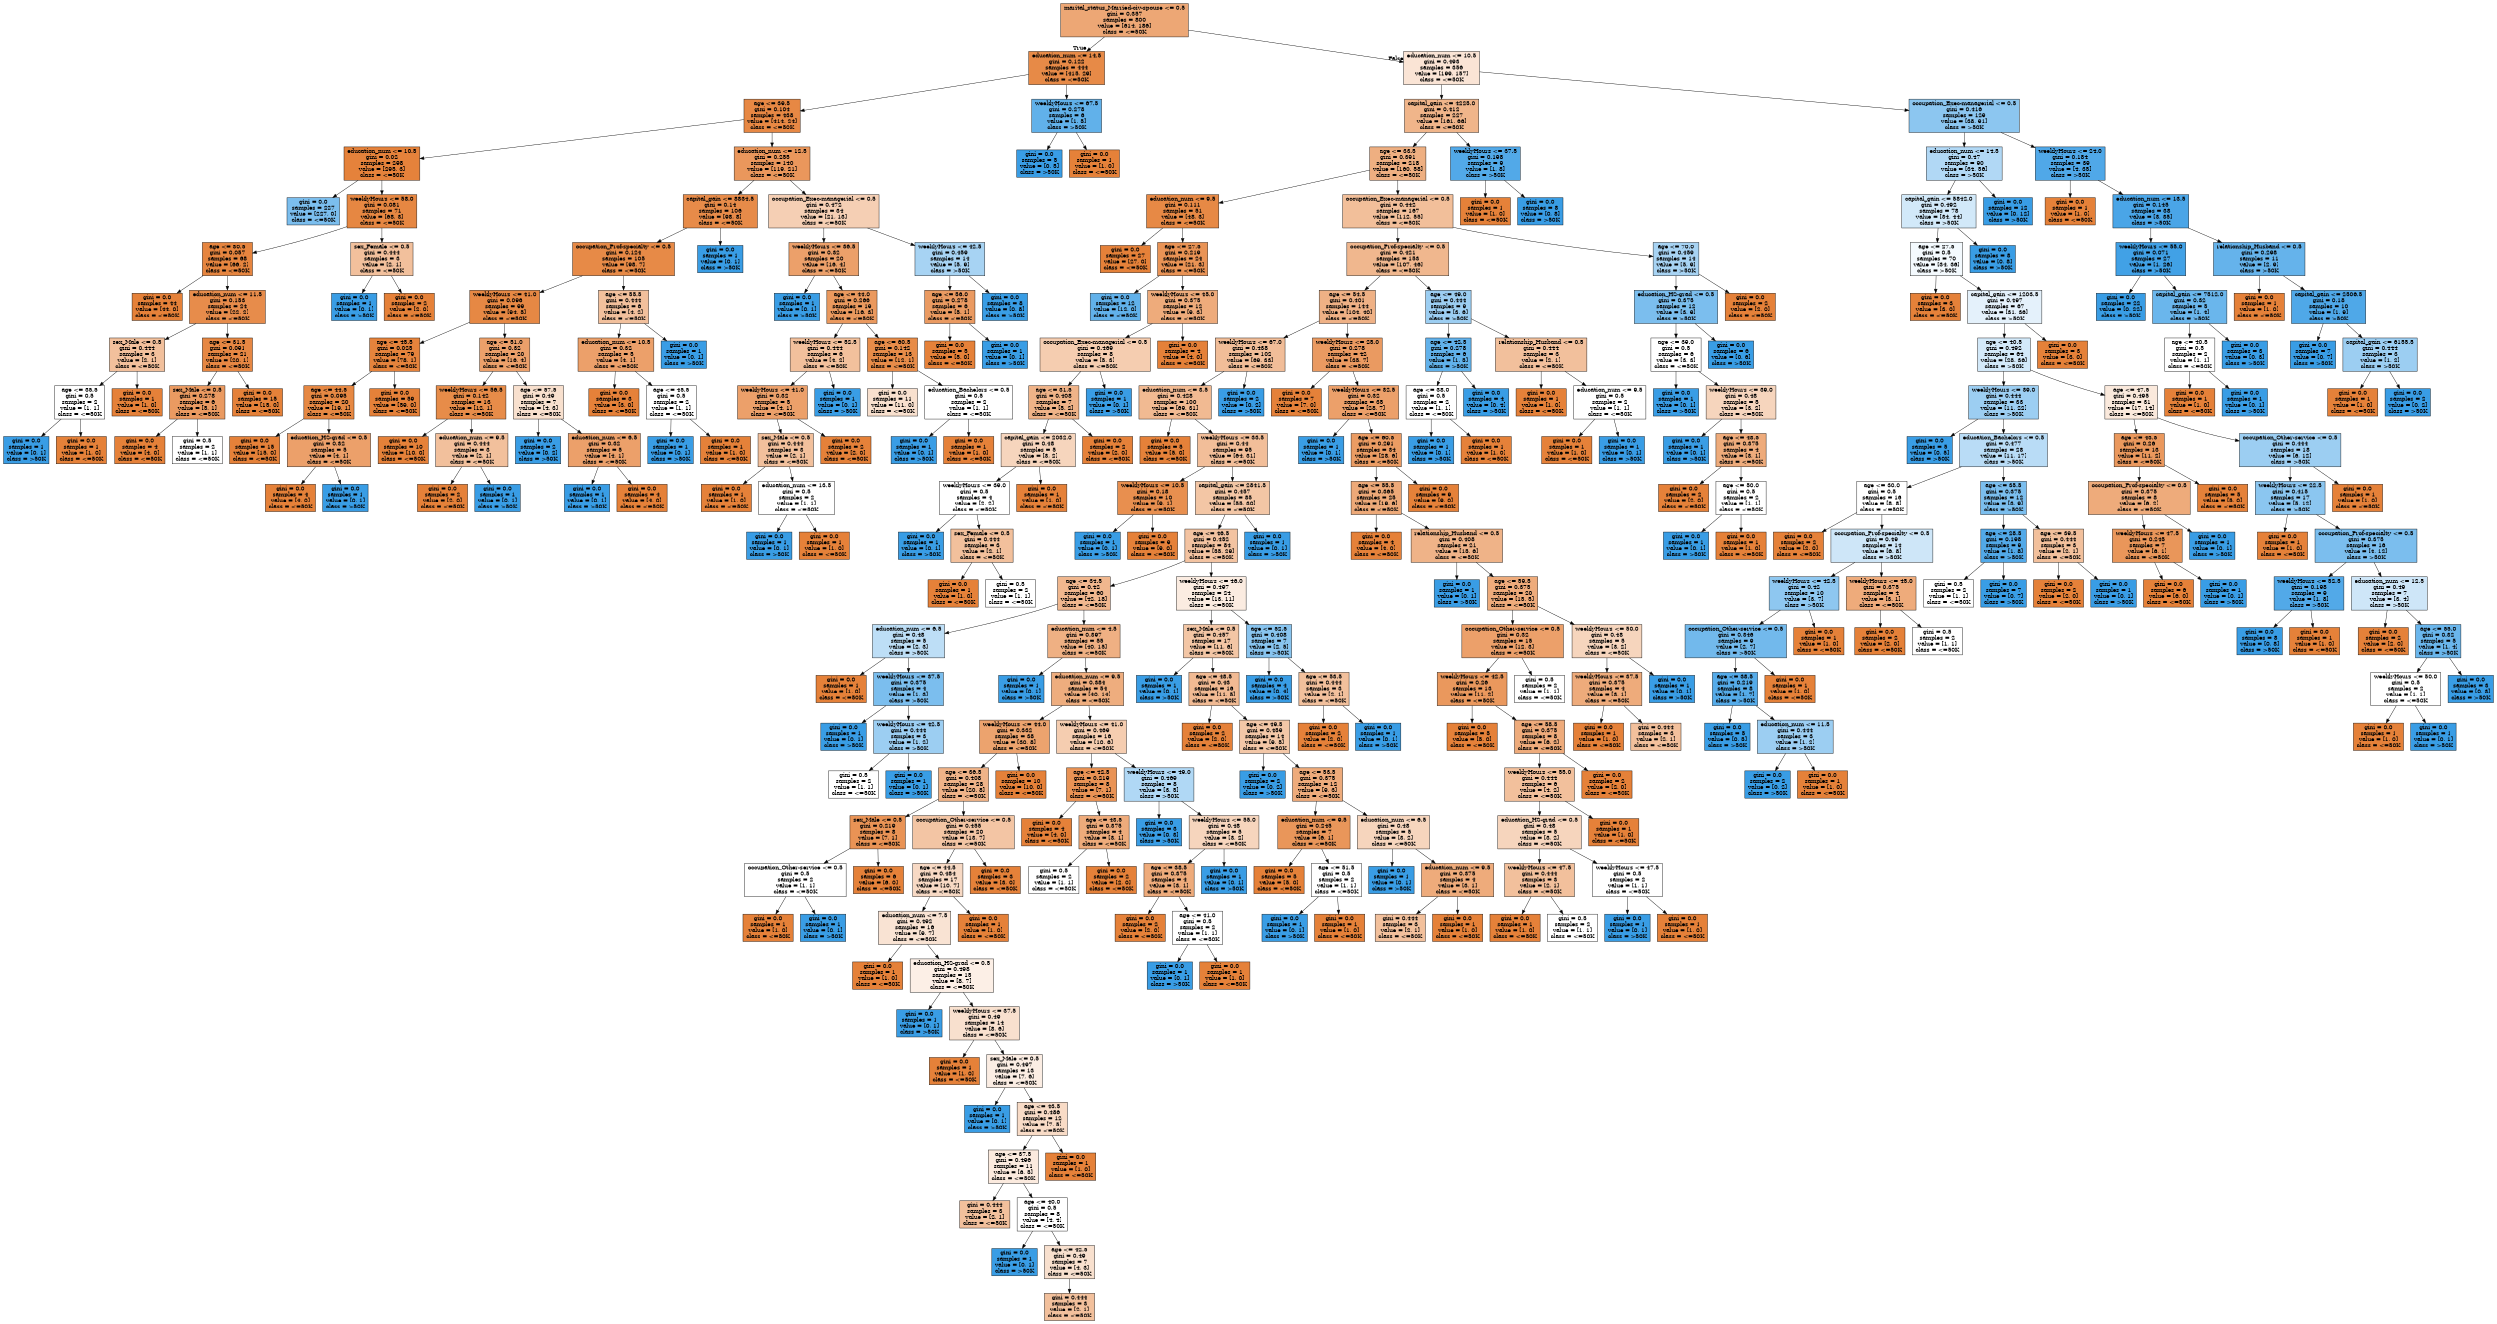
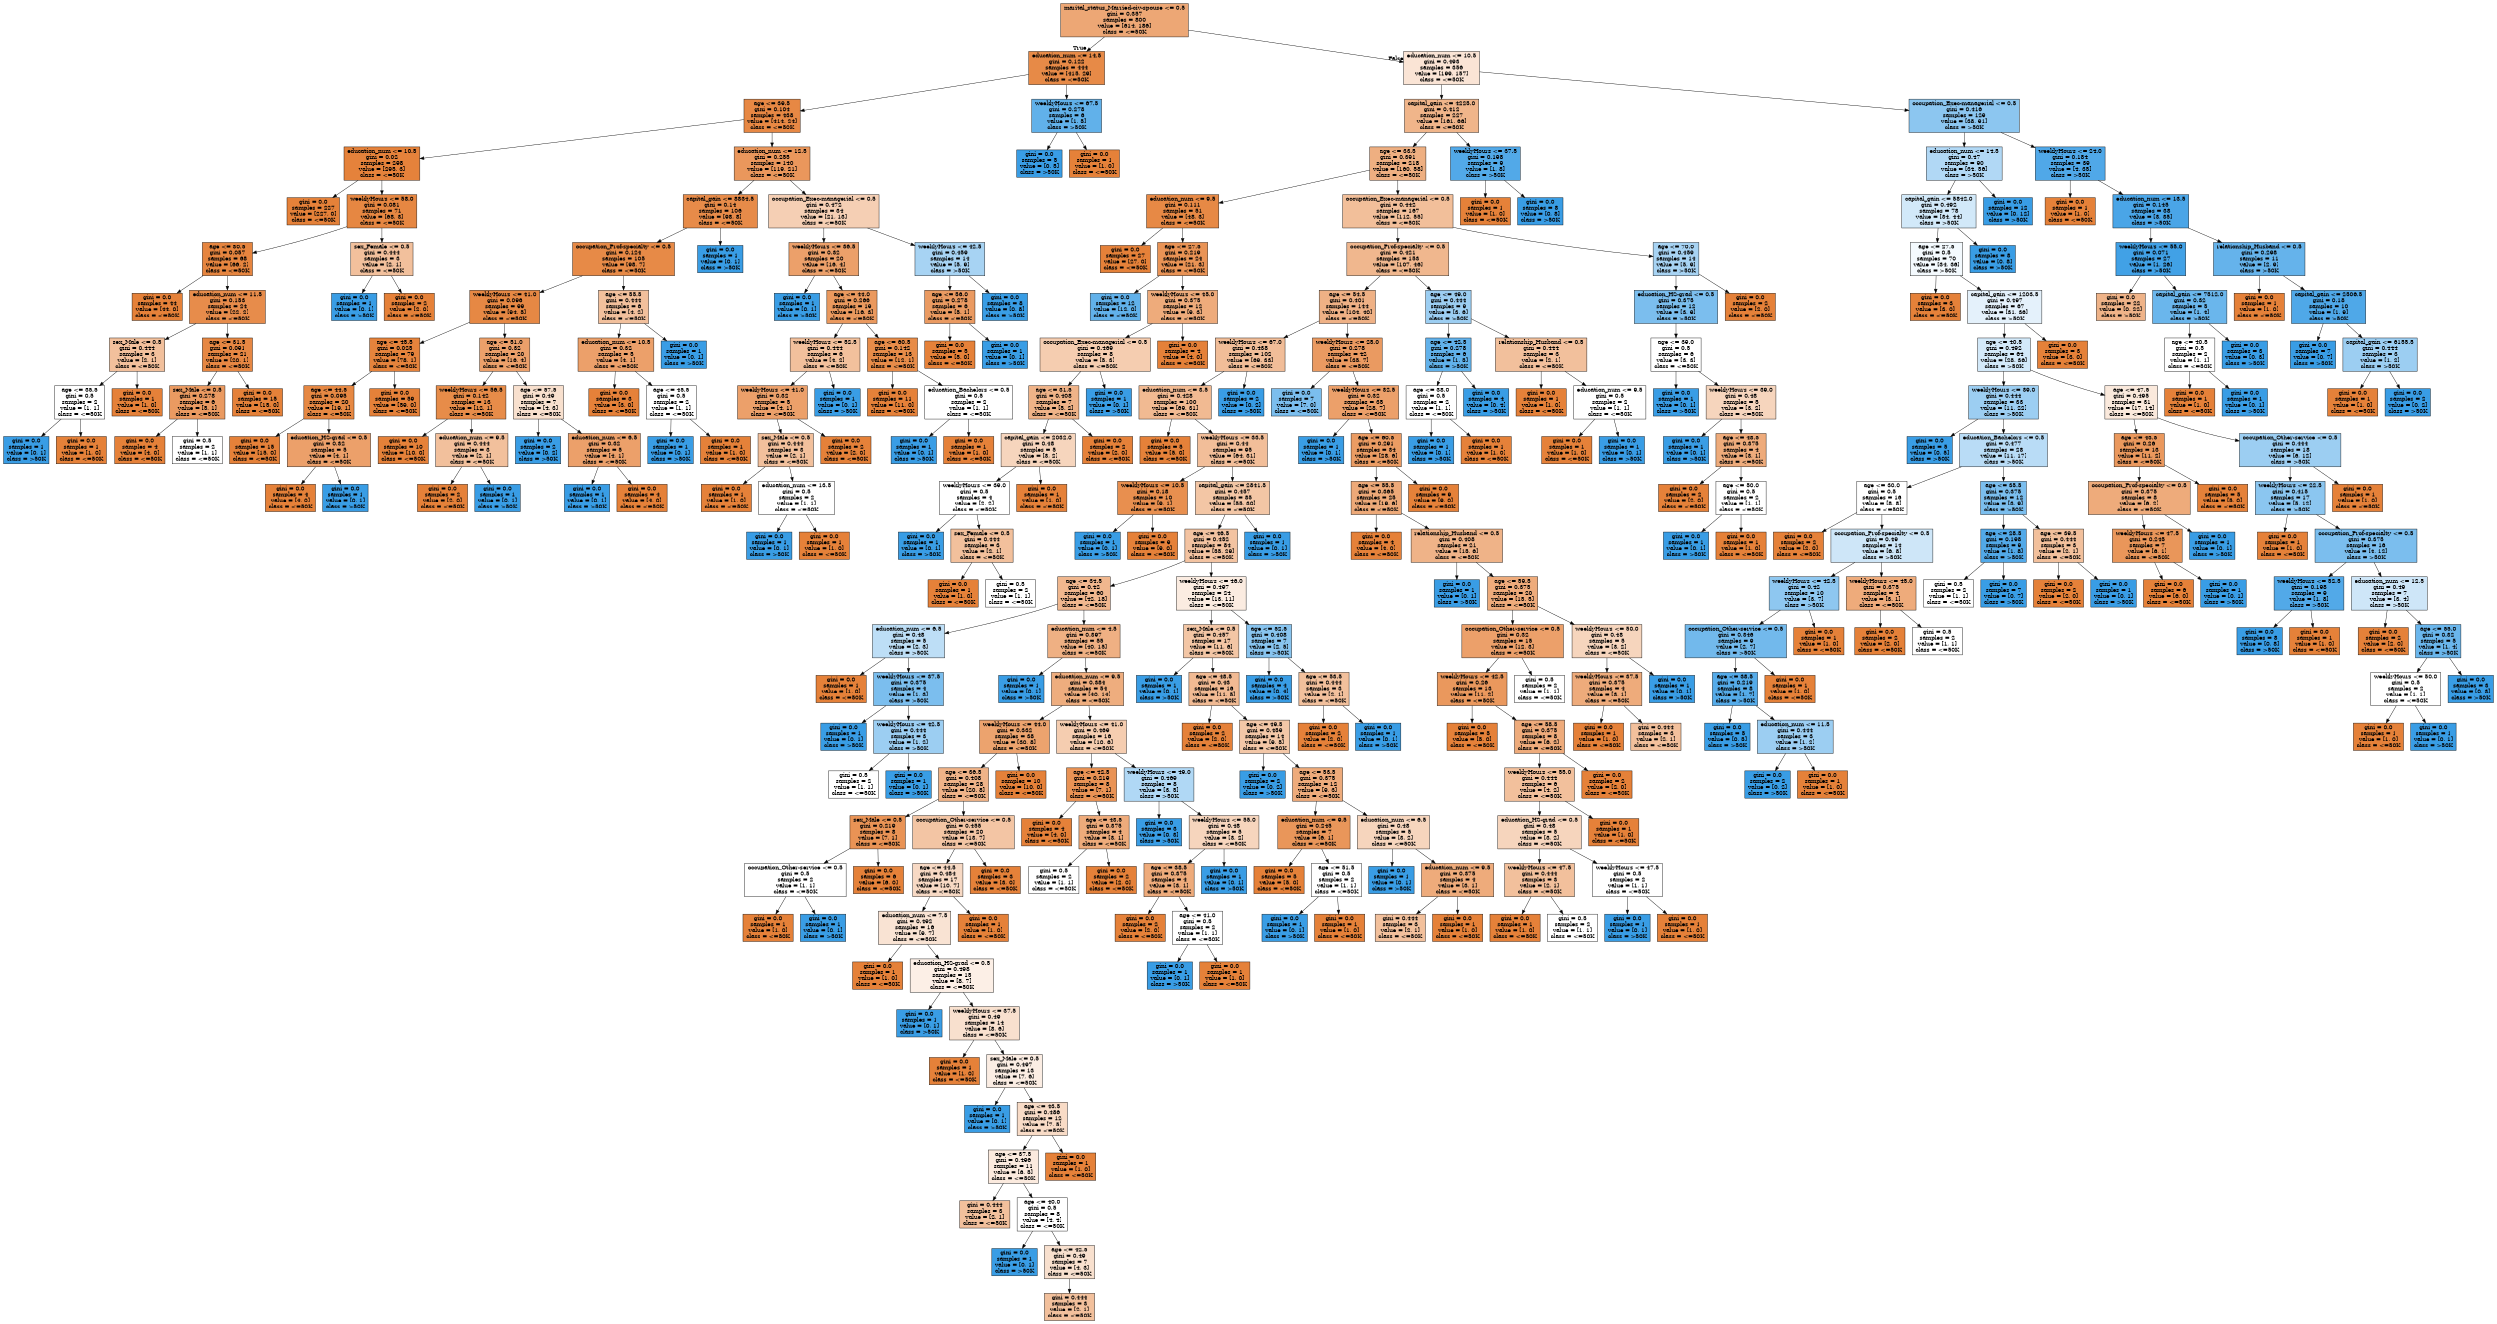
(313, 211) -> (313, 211)
(2121, 307) -> (2121, 307)
(1731, 355) -> none
(892, 402) -> (892, 402)
(1296, 402) -> (1296, 402)
